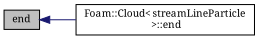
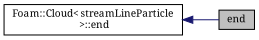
(63, 20) -> (206, 20)
